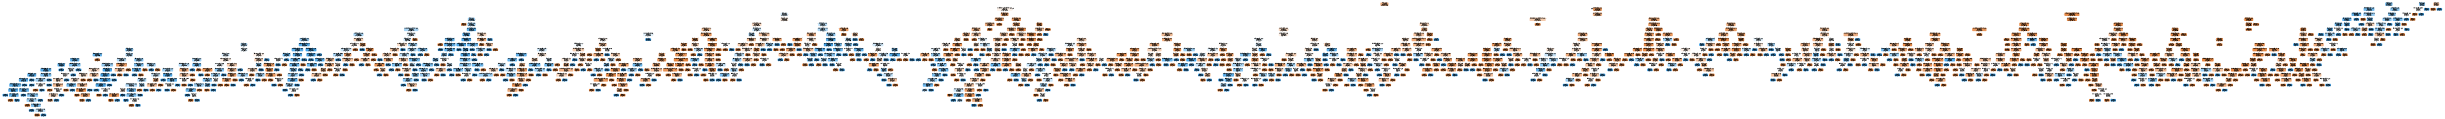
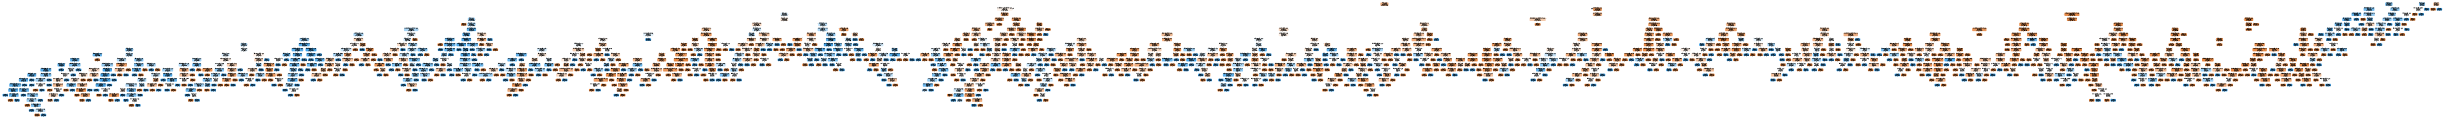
(1741, 40) -> (1741, 40)
(2229, 80) -> (2229, 80)
